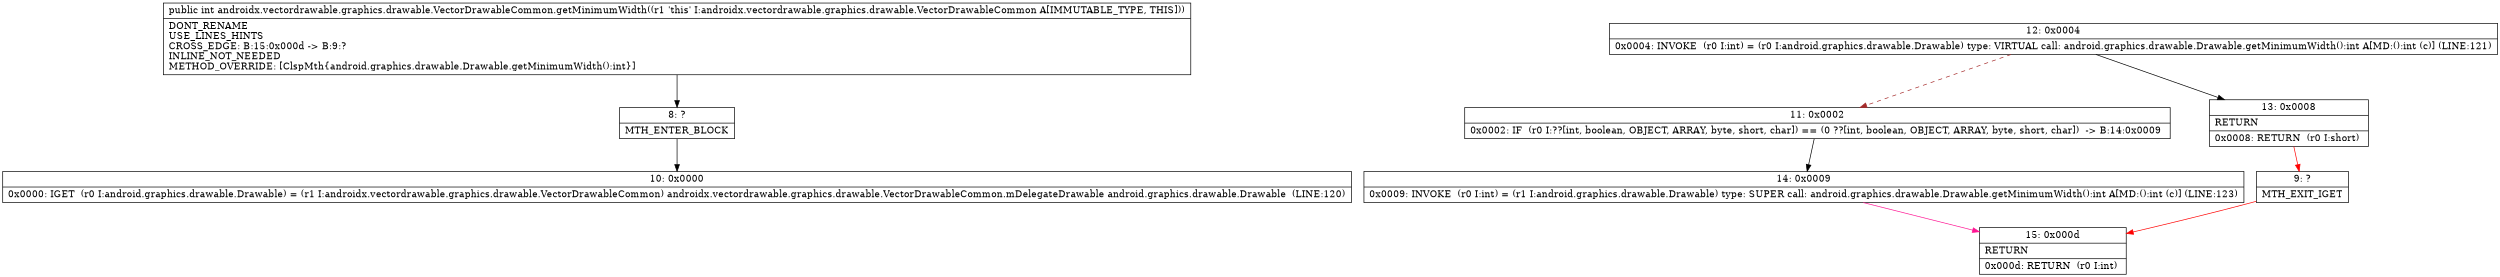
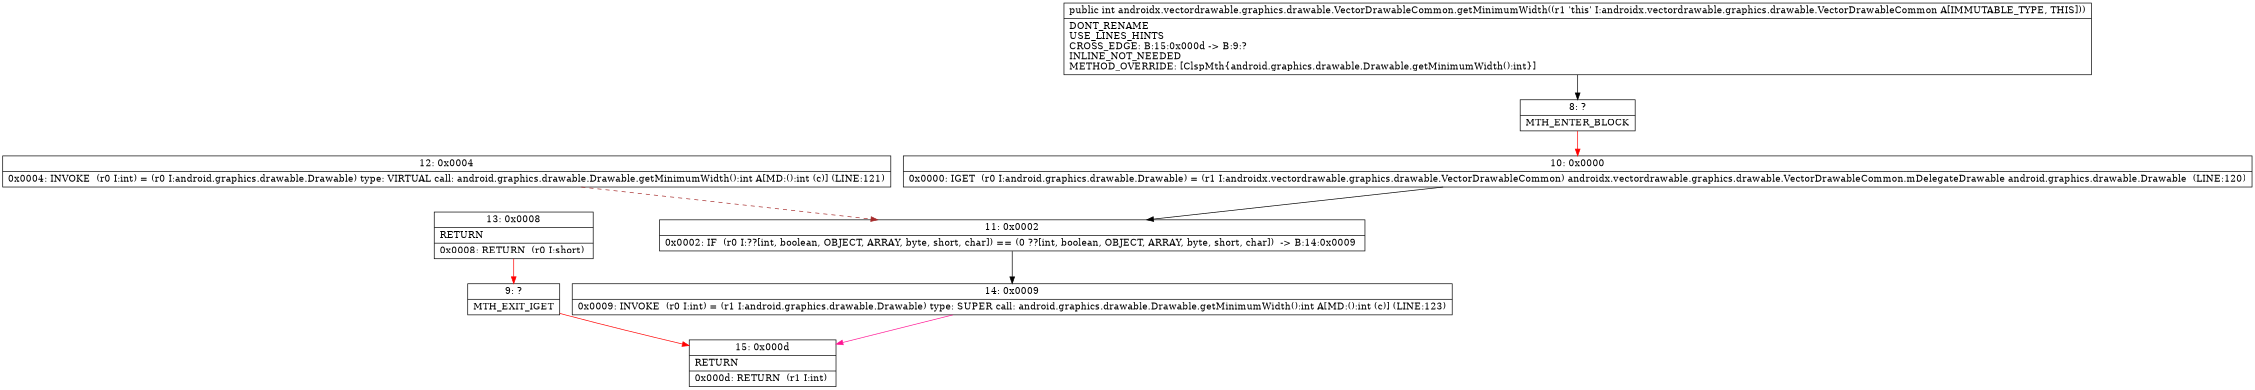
(2157, 76) -> none
(677, 152) -> (1578, 140)
none -> (1298, 203)
(2053, 266) -> (763, 378)
